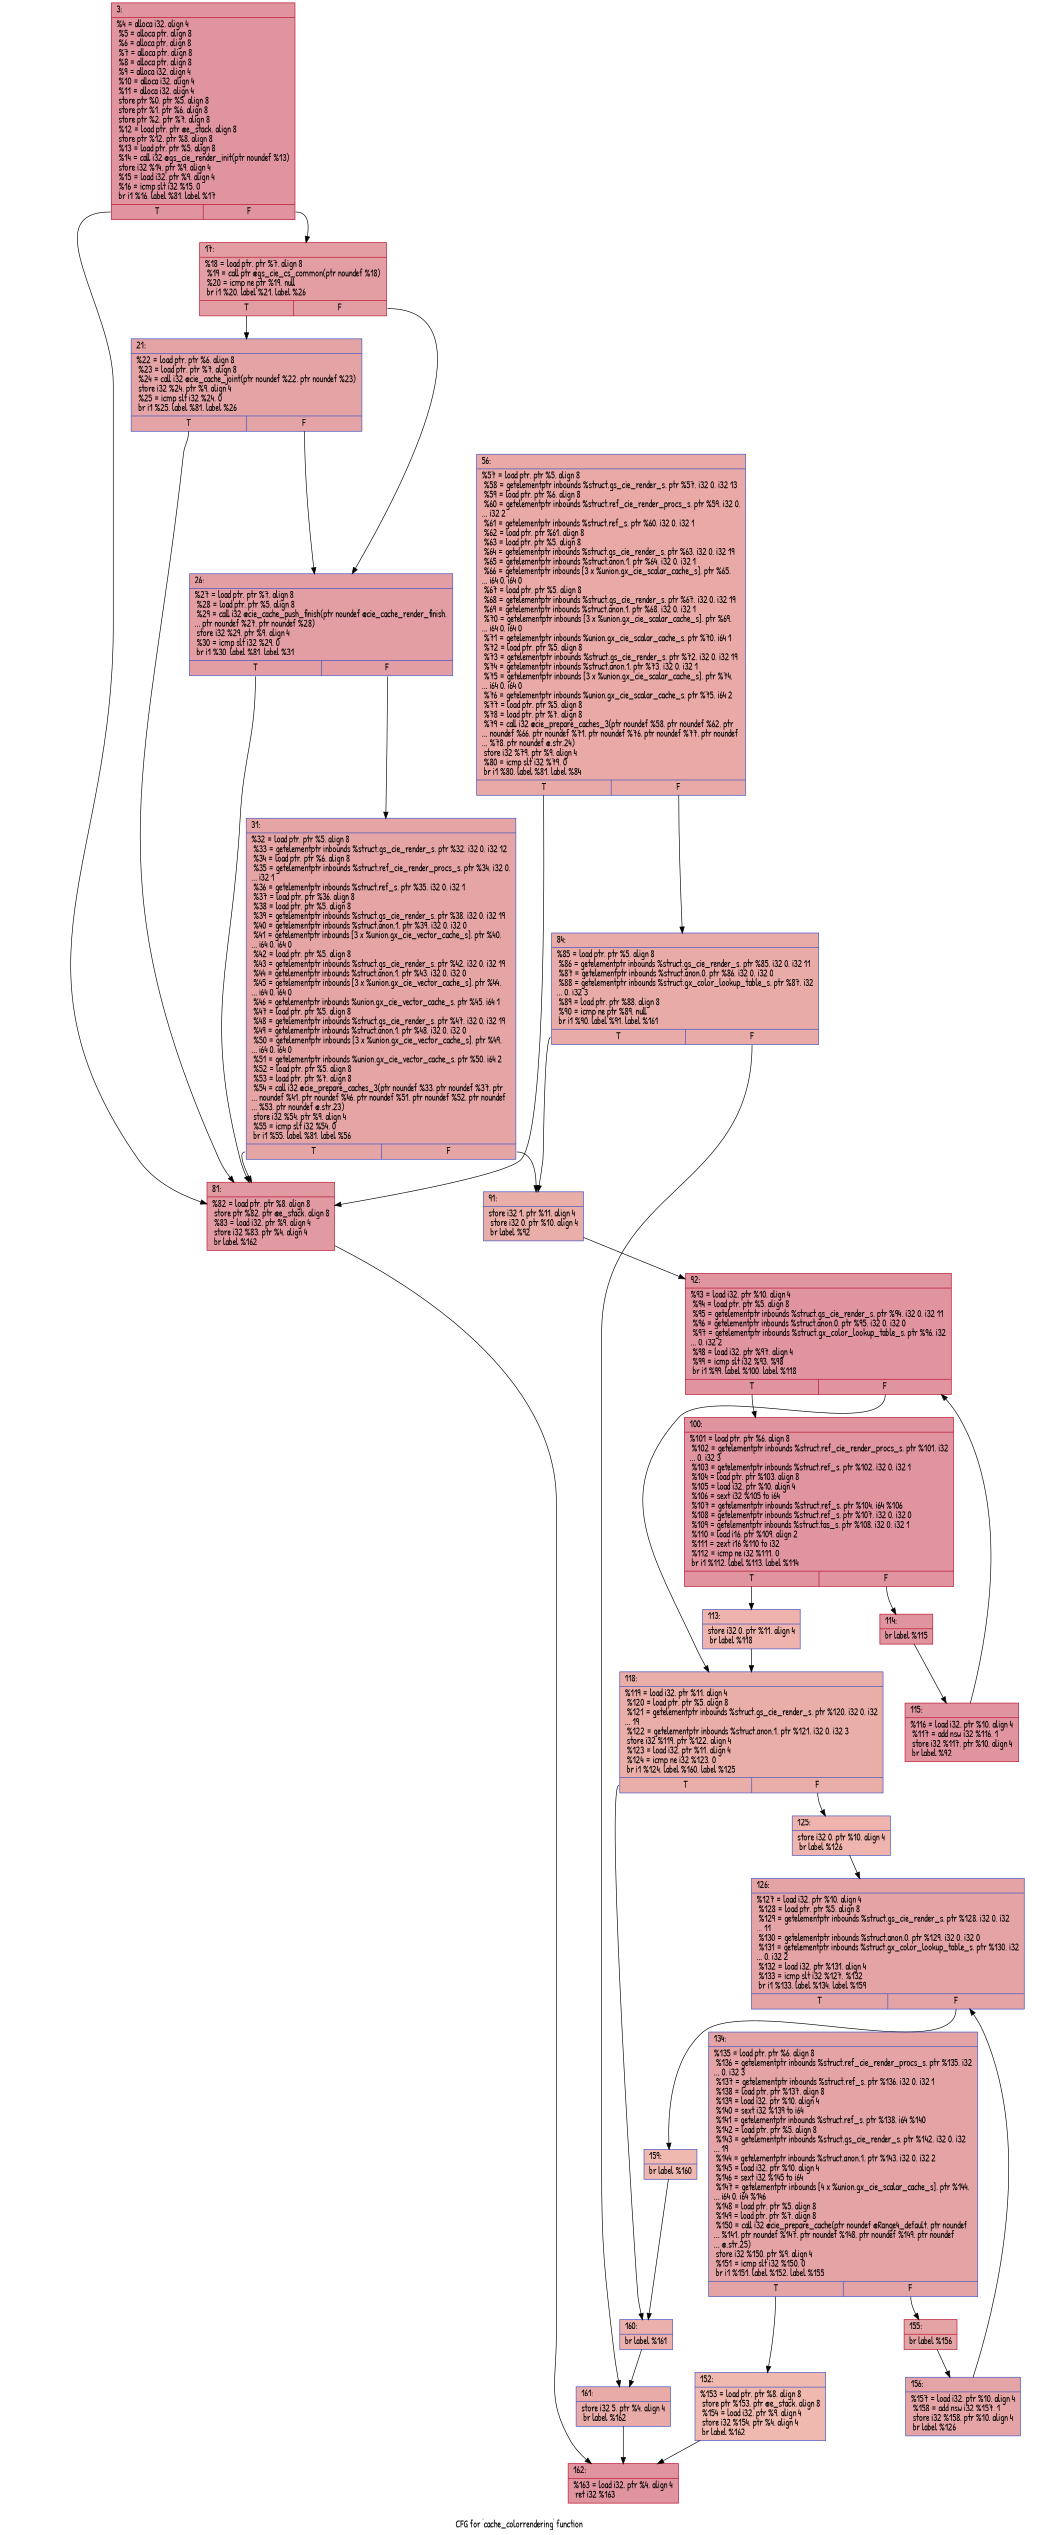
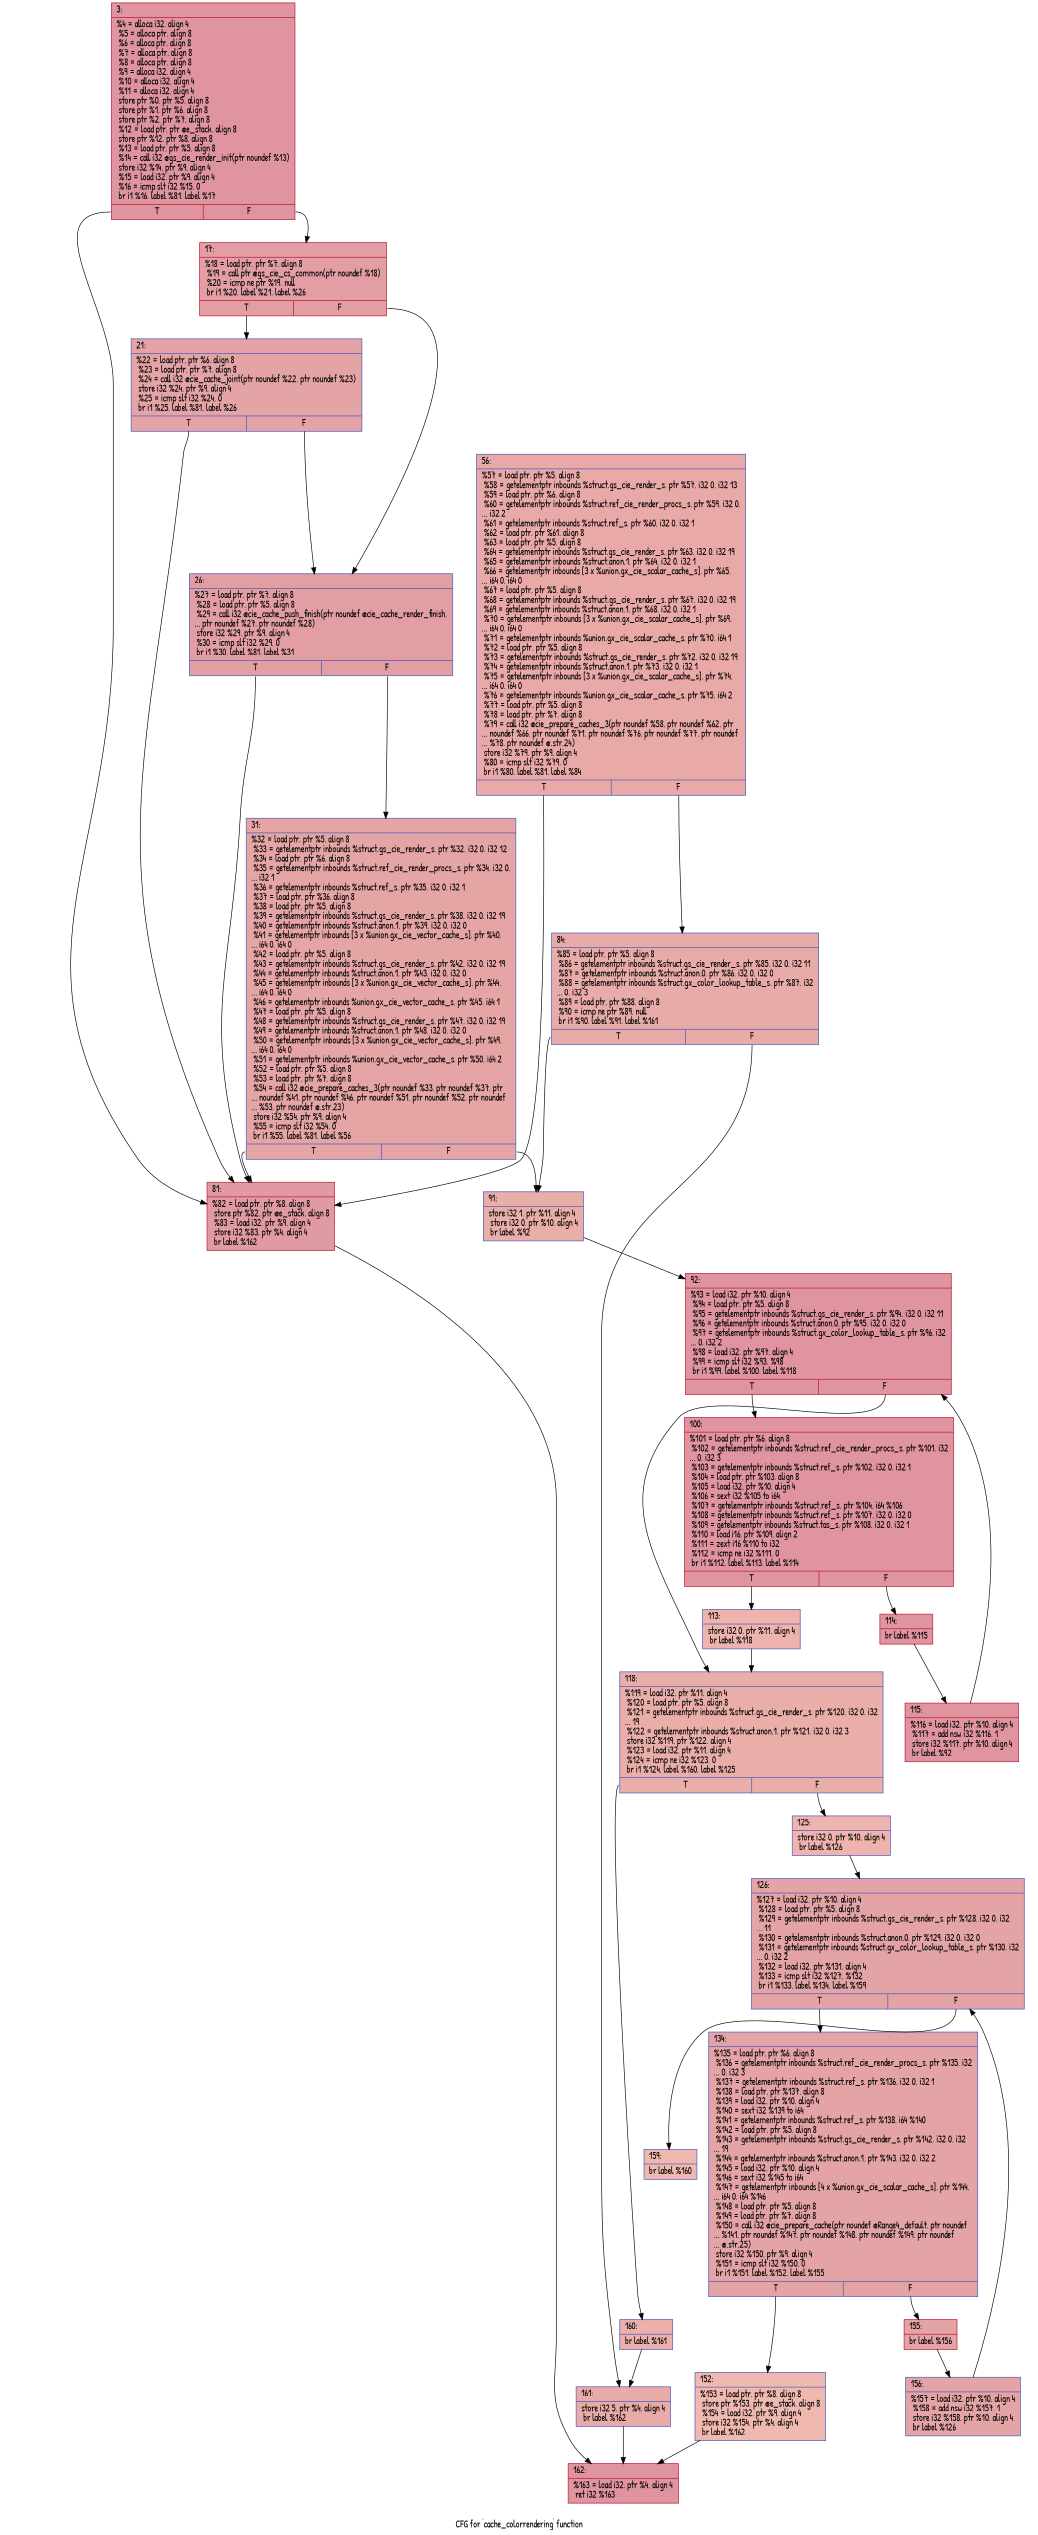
none -> (820, 2017)
(659, 2246) -> none
